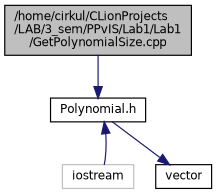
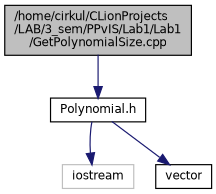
(106, 149) -> (90, 137)
